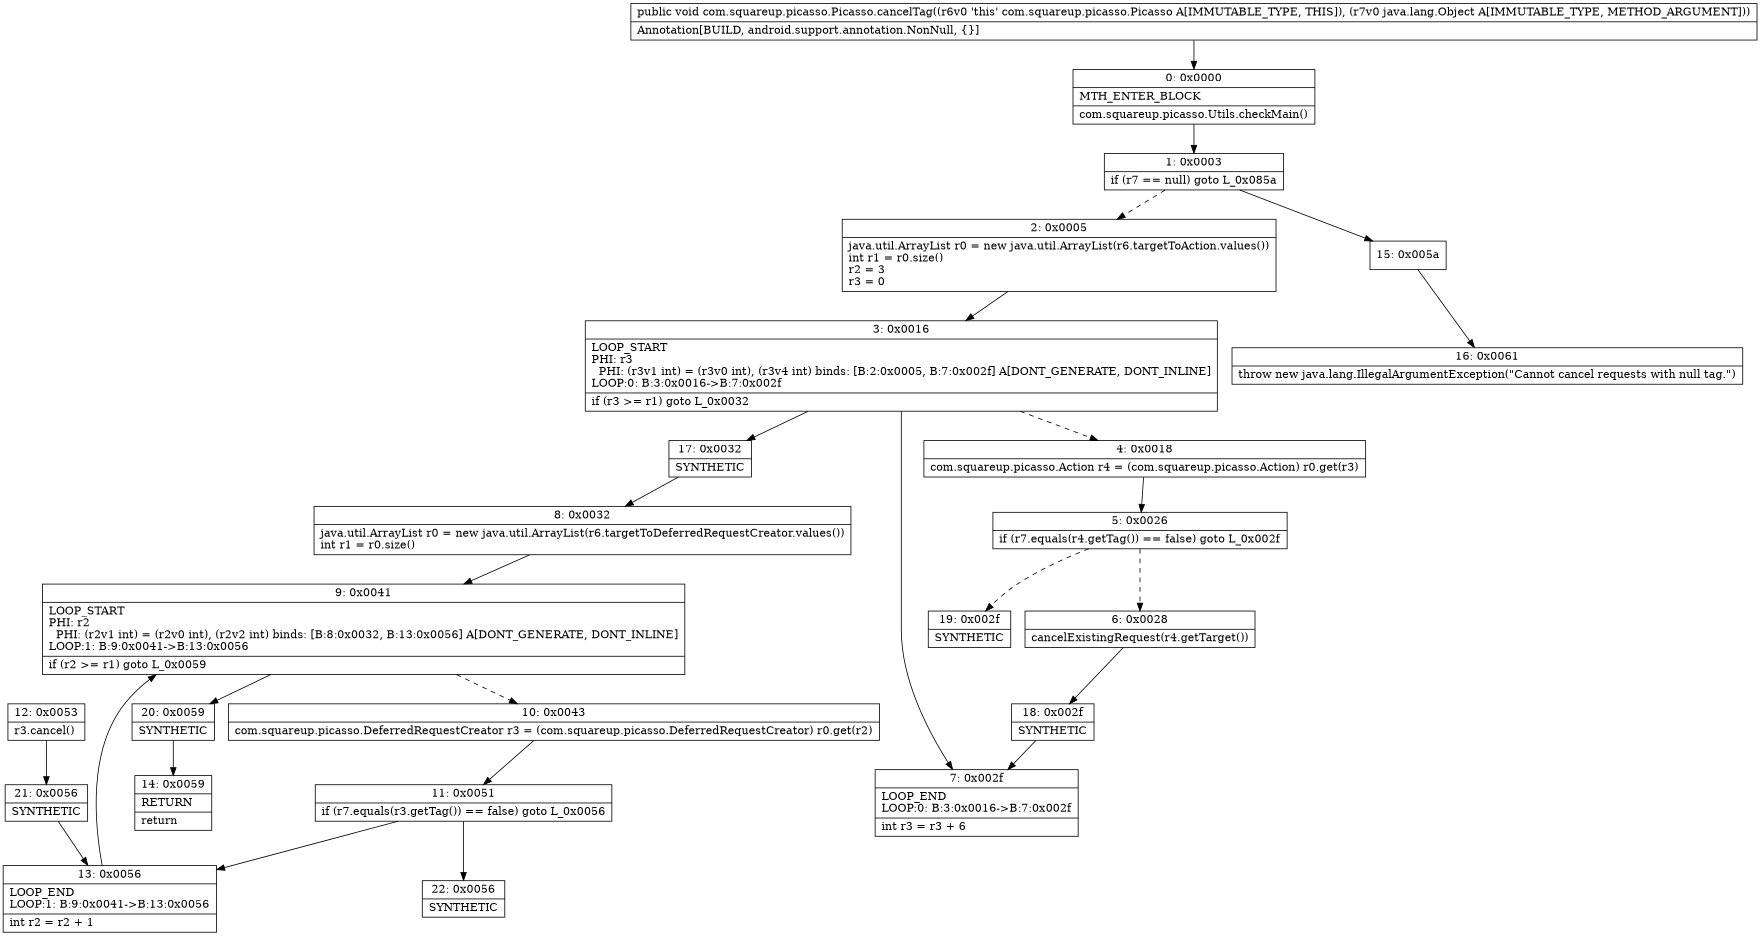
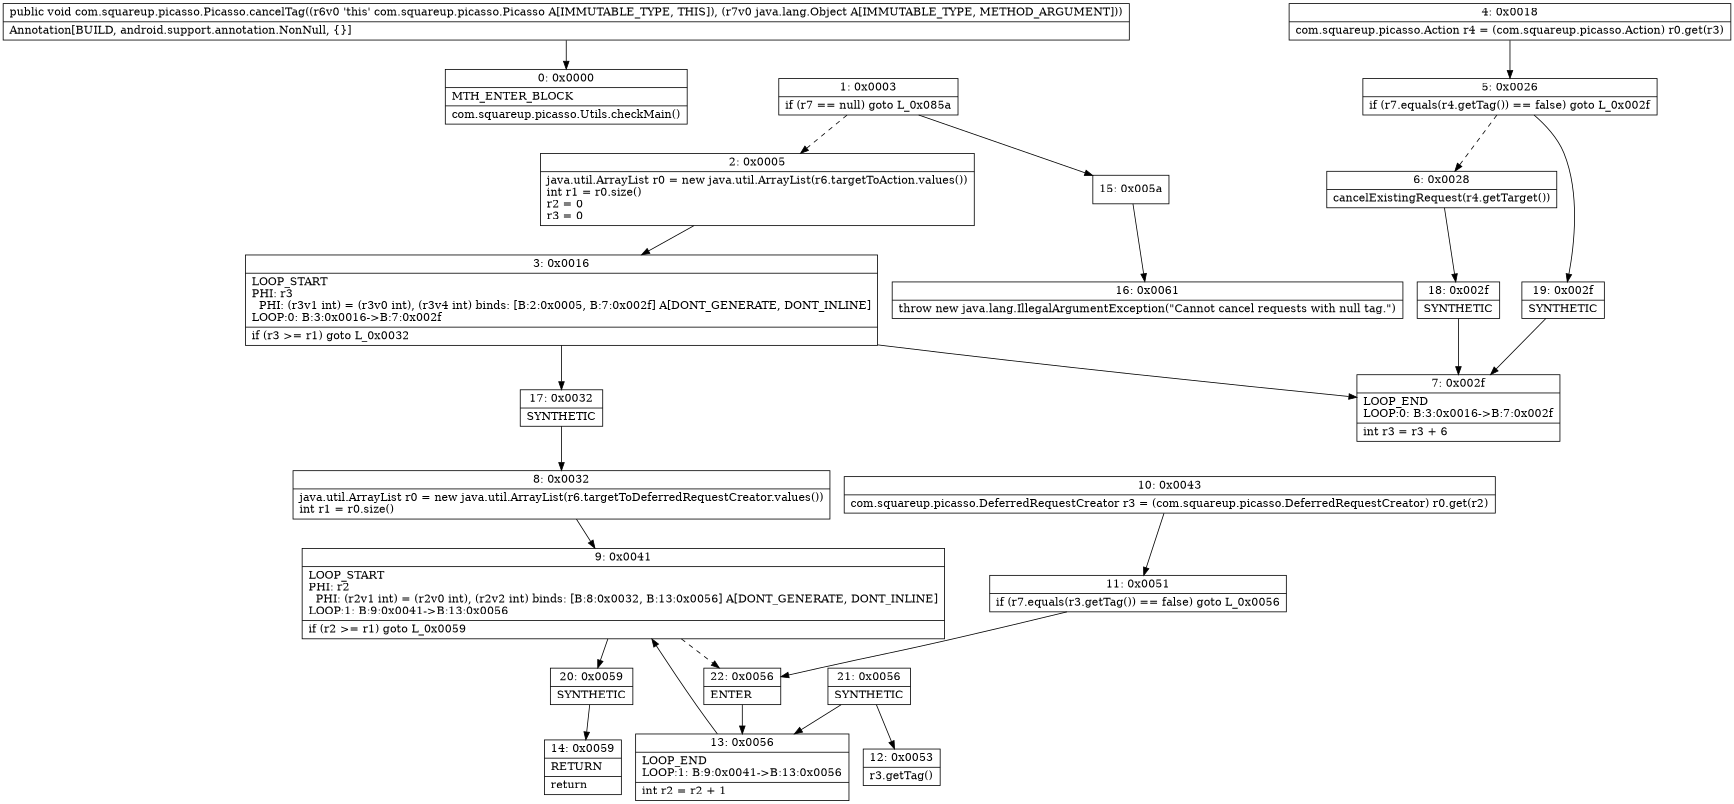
(1194, 135) -> none
(867, 270) -> (565, 204)
none -> (1521, 344)
(1055, 424) -> none
(1037, 572) -> (1573, 189)
(483, 687) -> (697, 651)
(44, 731) -> (901, 776)
(46, 758) -> (884, 723)
(311, 844) -> (742, 715)
(464, 908) -> (731, 695)
